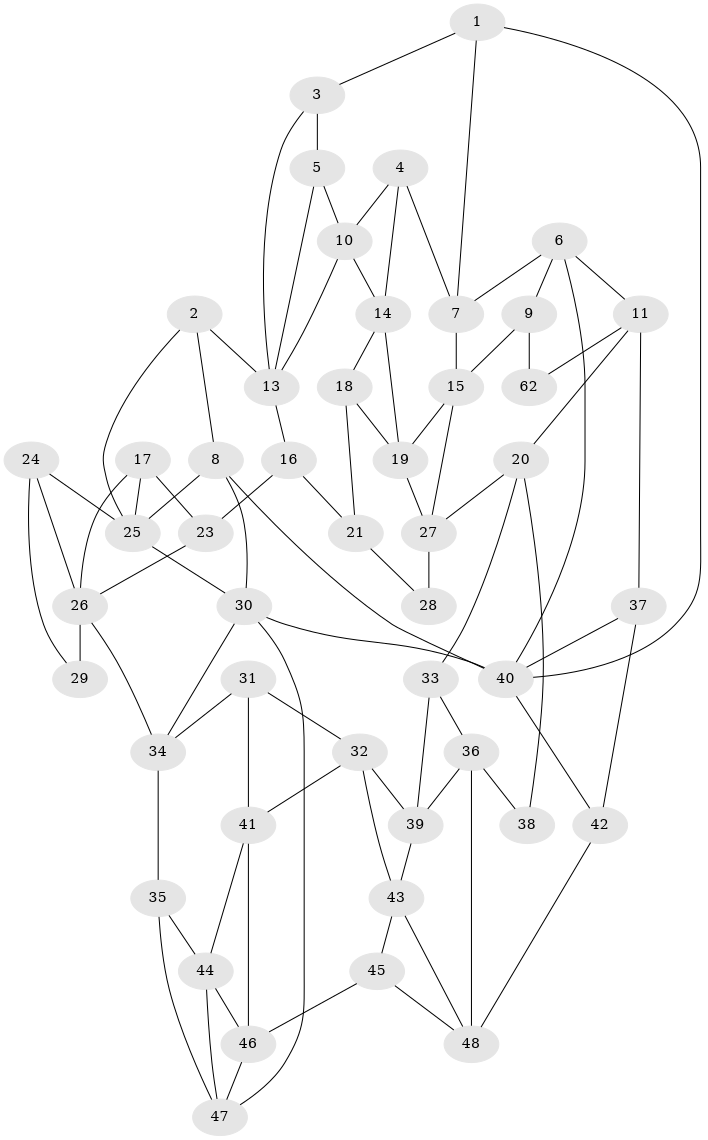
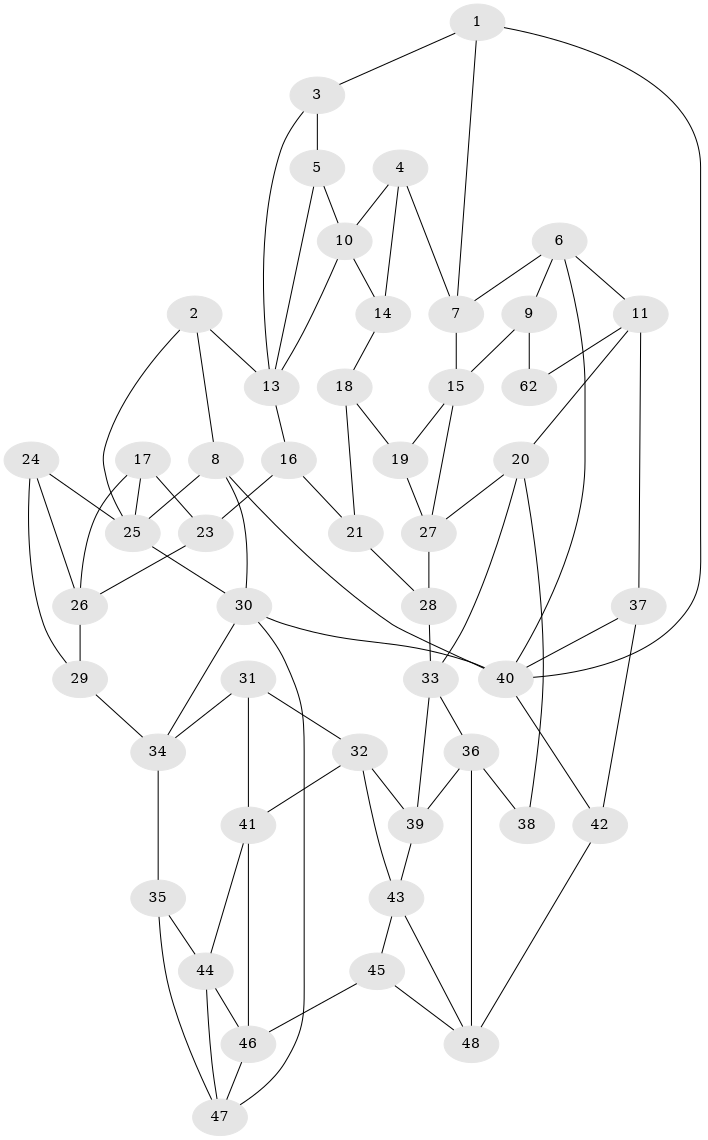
(392, 387) -> none
none -> (430, 636)
(125, 677) -> (119, 716)
